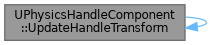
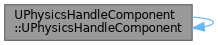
(95, 23) -> (98, 23)
